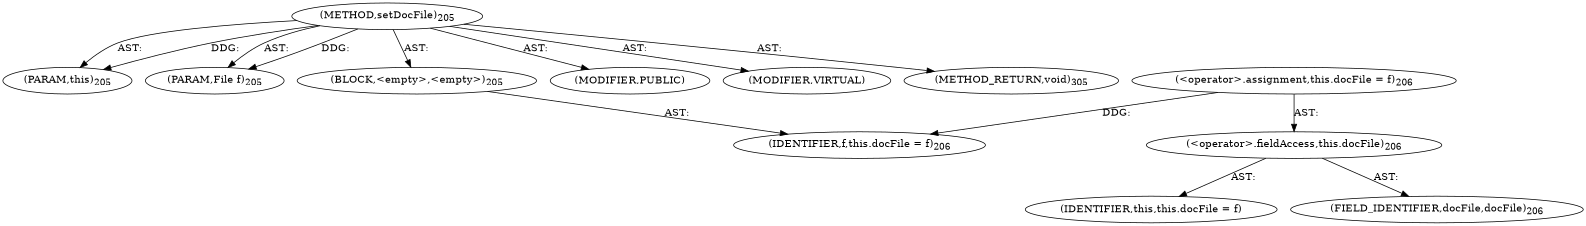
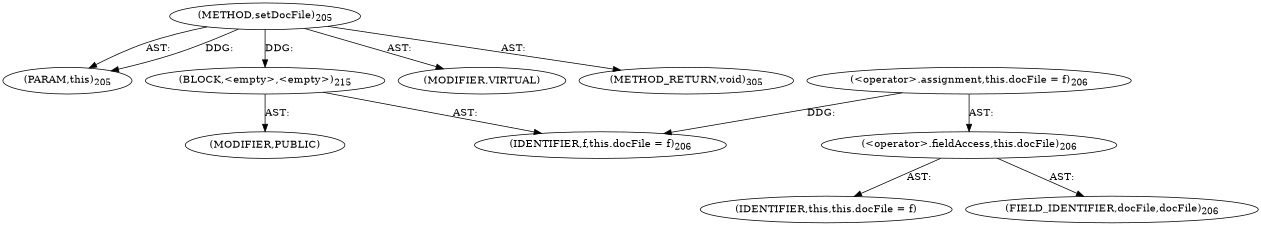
(418, 48) -> (281, 48)
(506, 48) -> (265, 109)
(495, 80) -> (343, 80)
(215, 81) -> none
